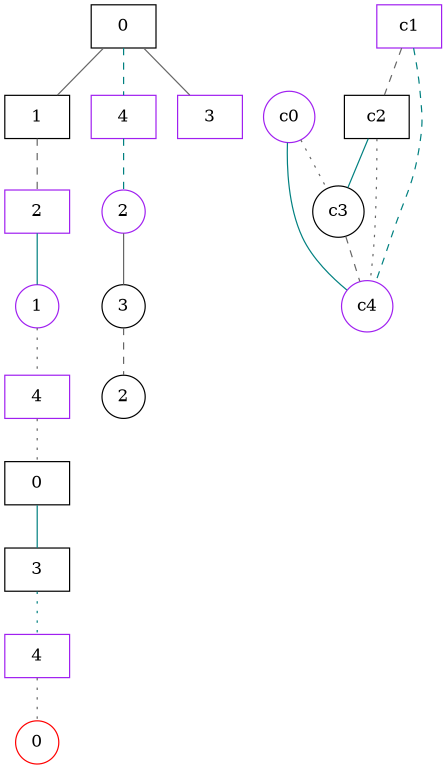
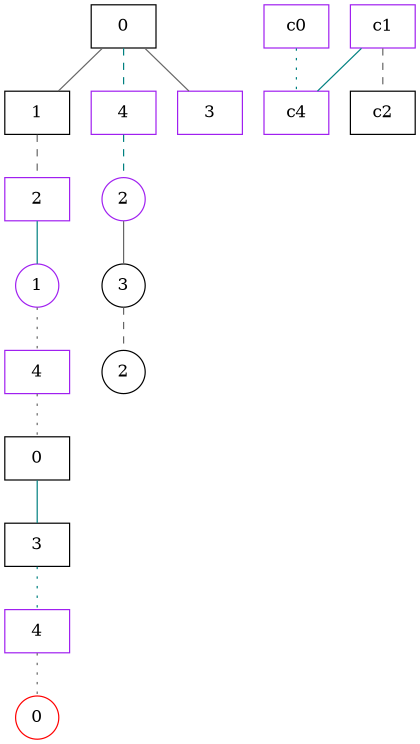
(289, 117) -> (296, 26)
(415, 168) -> (339, 70)
(376, 210) -> none
(338, 212) -> none
(297, 225) -> (296, 70)
(367, 306) -> (296, 113)
